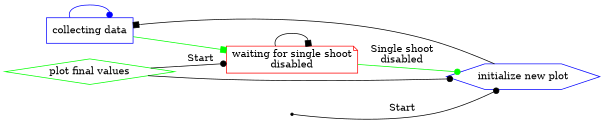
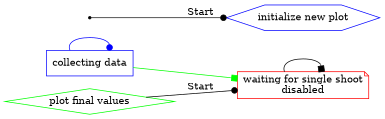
(320, 22) -> none
(406, 68) -> none
(297, 81) -> none
